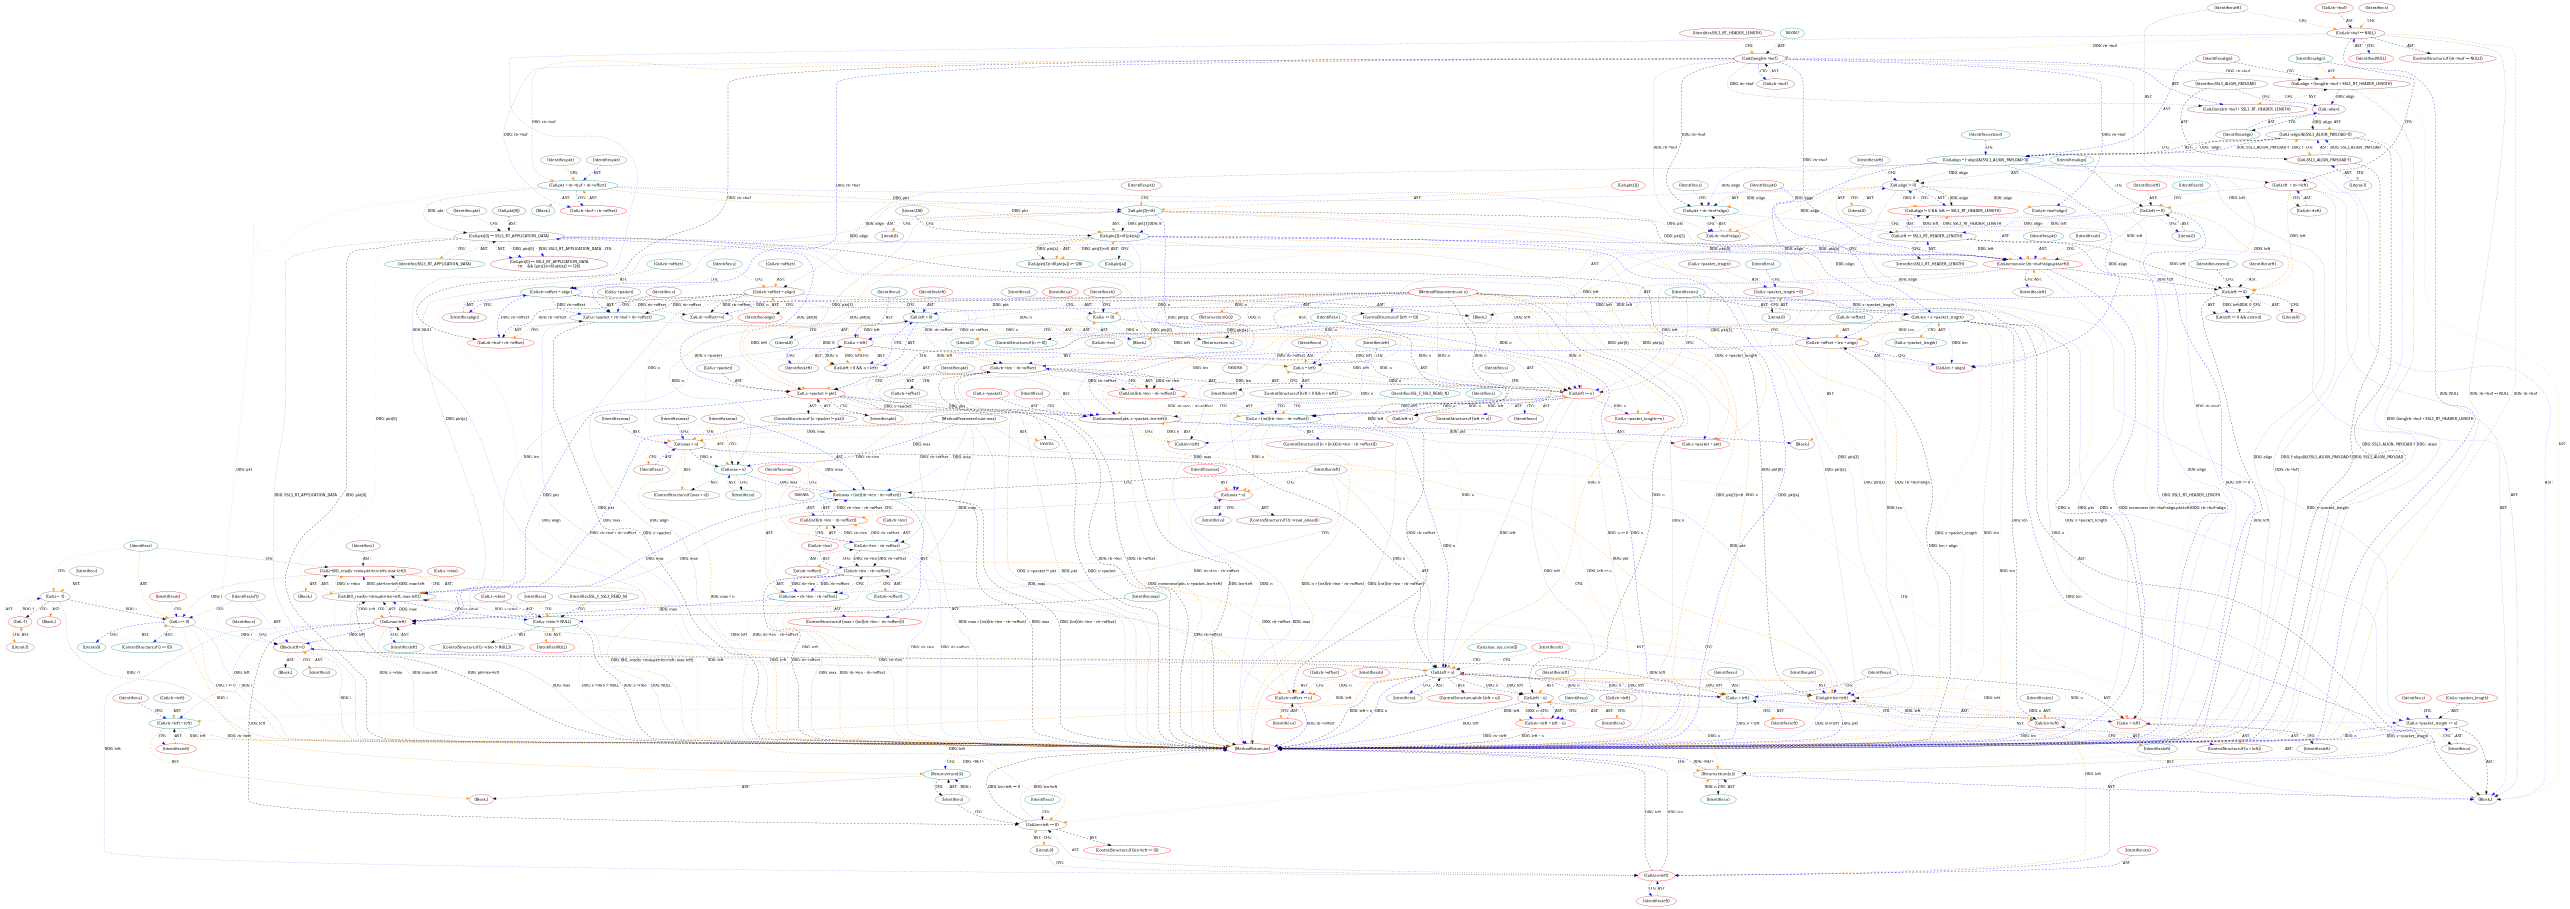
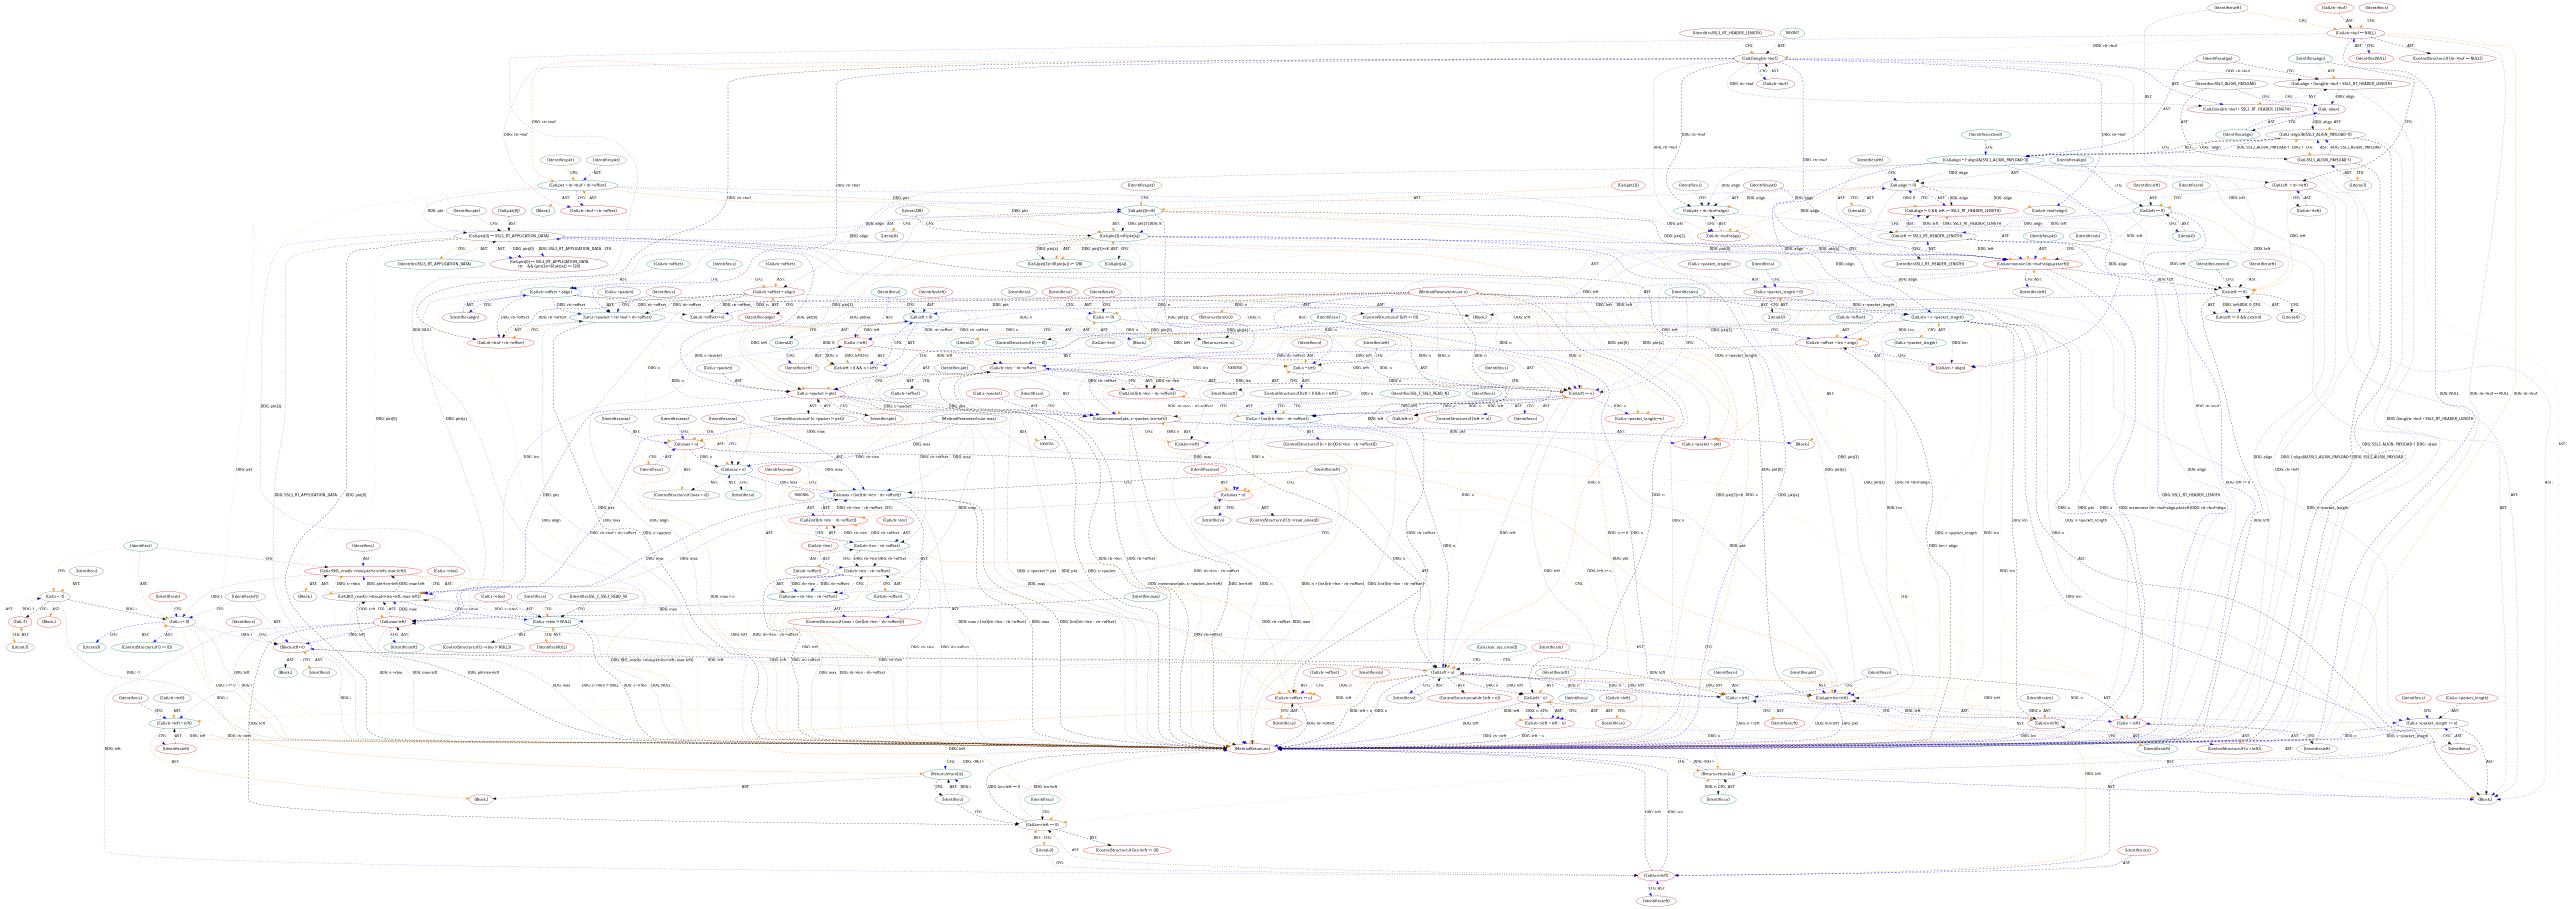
none -> (434, 232)
(1411, 432) -> (1411, 432)
(595, 611) -> (595, 611)
